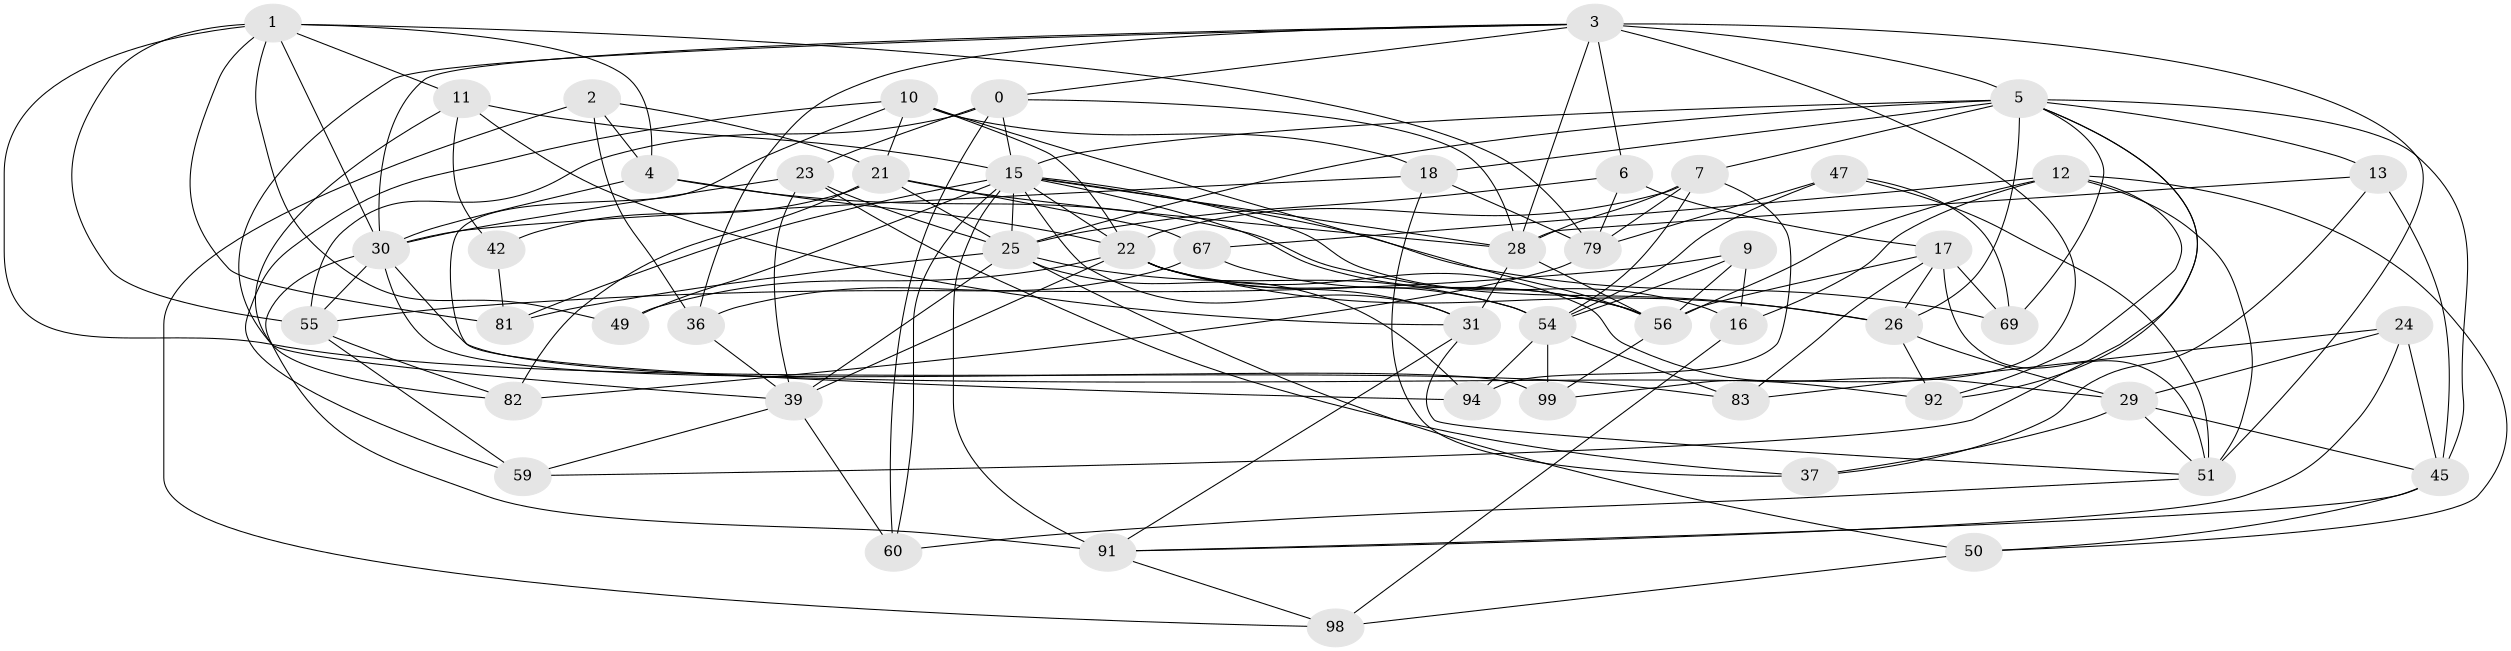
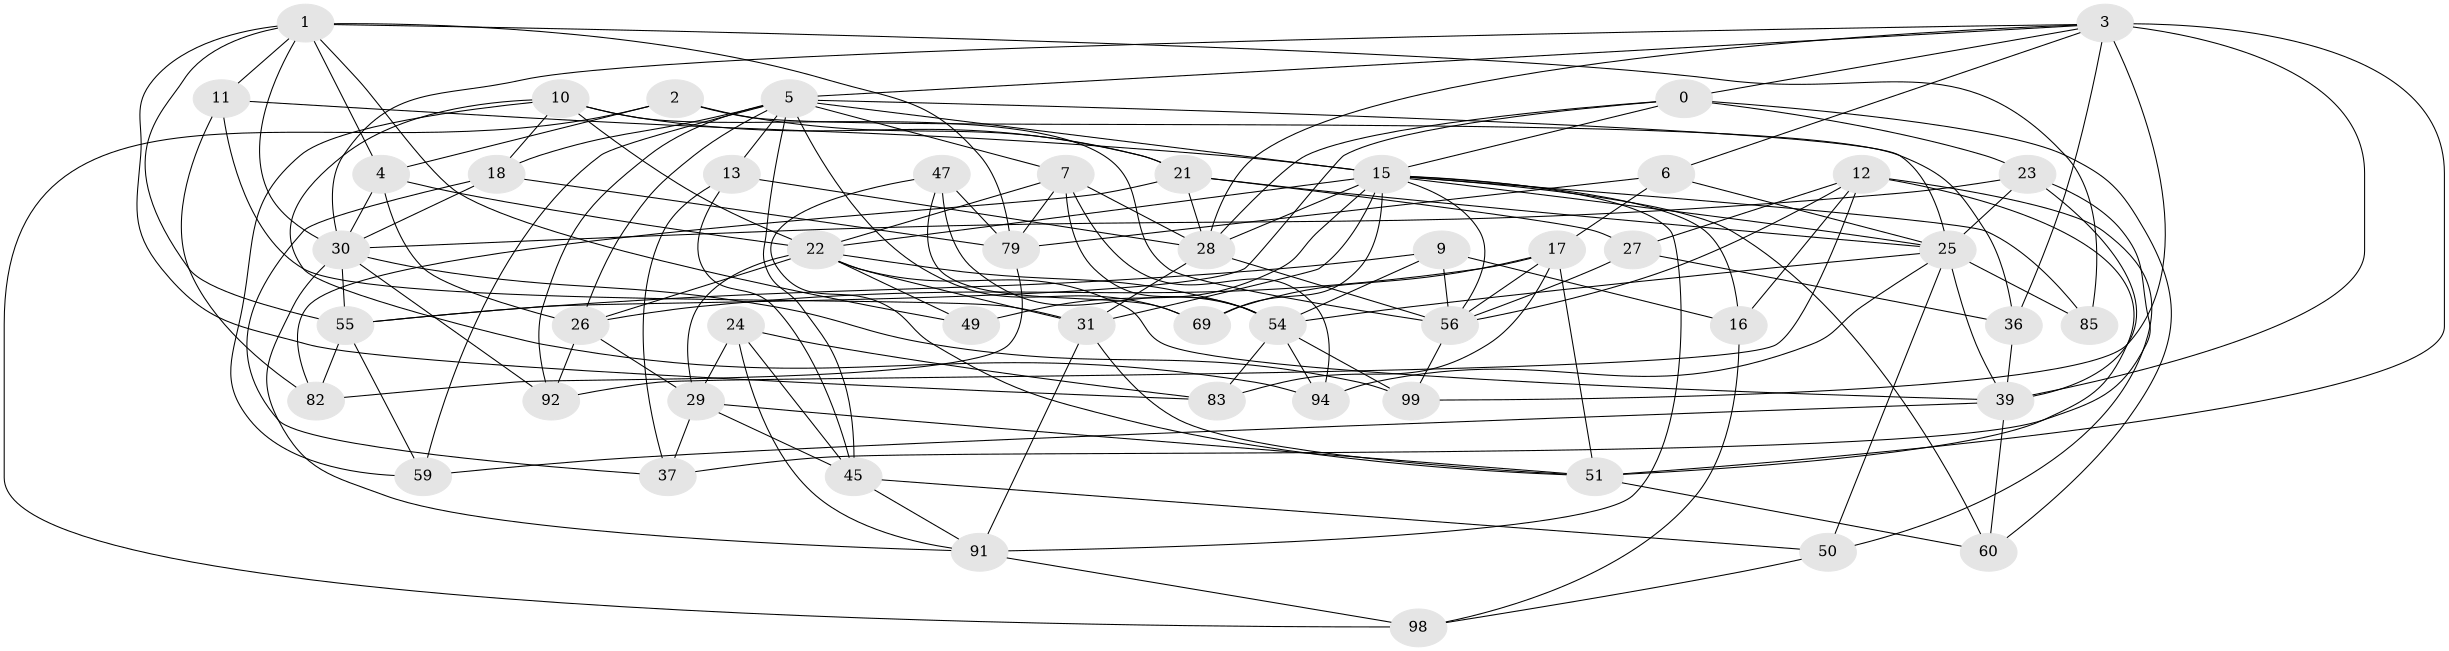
(497, 250) -> none
(1202, 250) -> (1633, 250)
(505, 325) -> (2089, 325)
